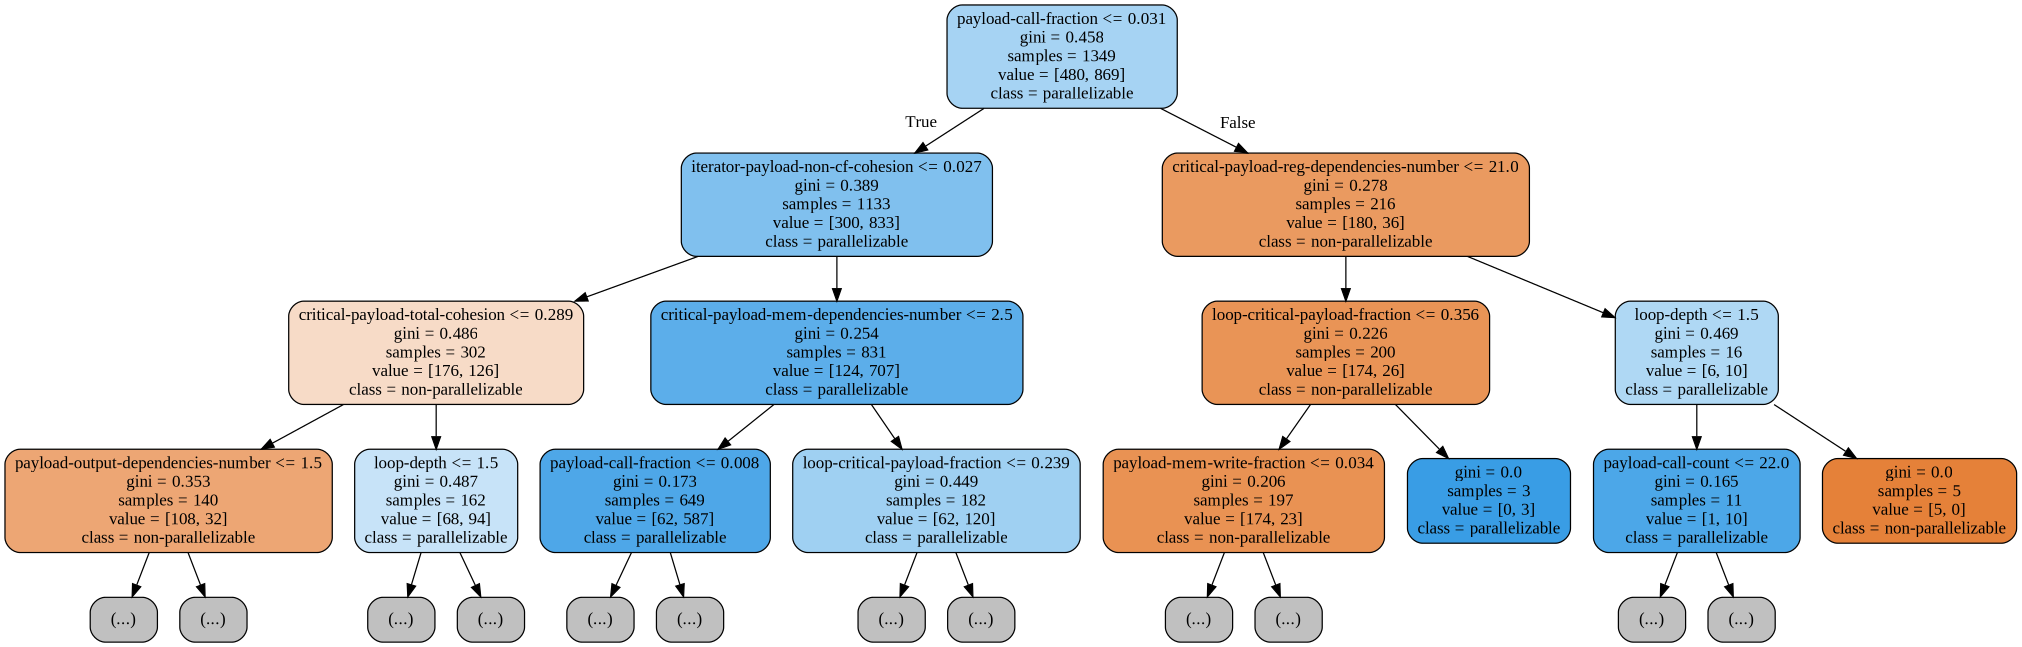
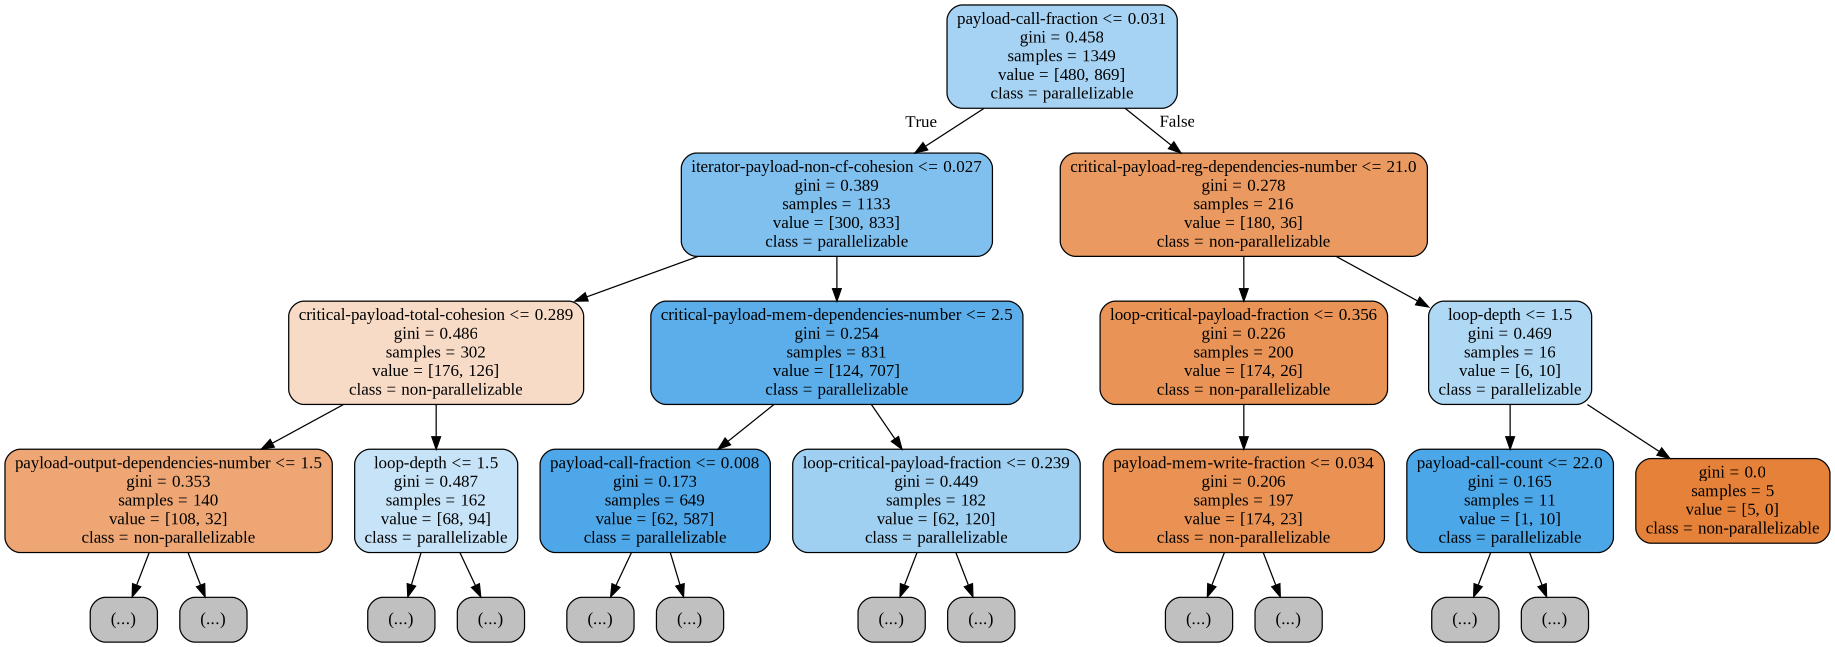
(1489, 501) -> none
